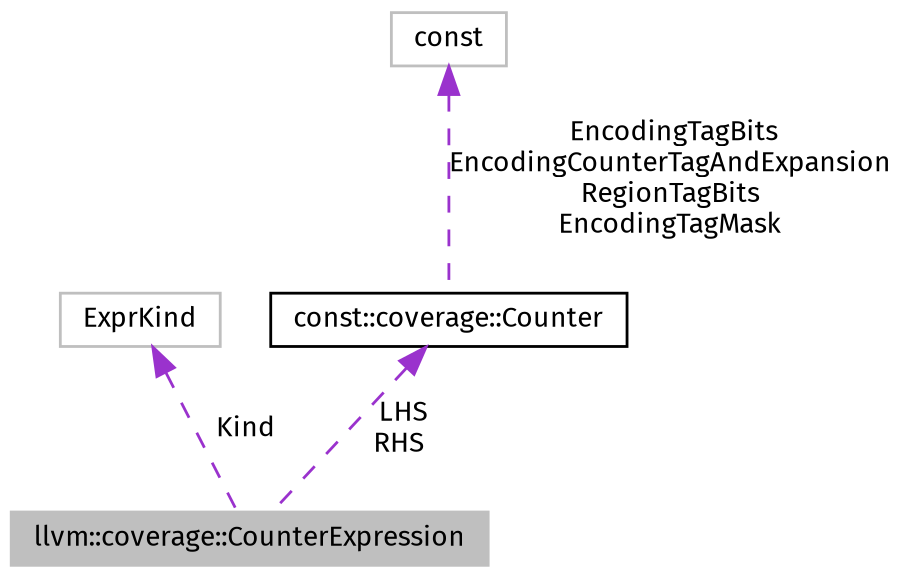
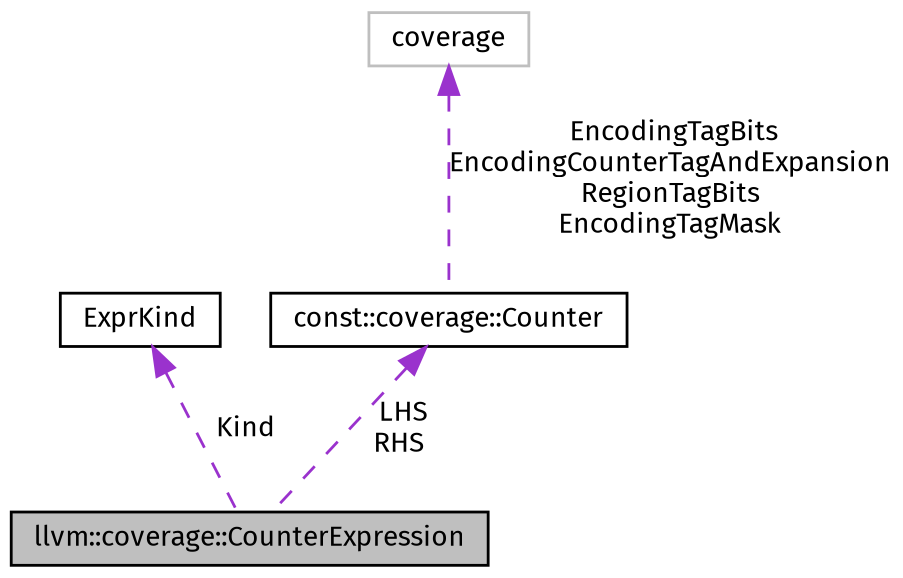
(449, 39) -> (449, 39)
(140, 320) -> (140, 320)
(250, 539) -> (250, 539)
